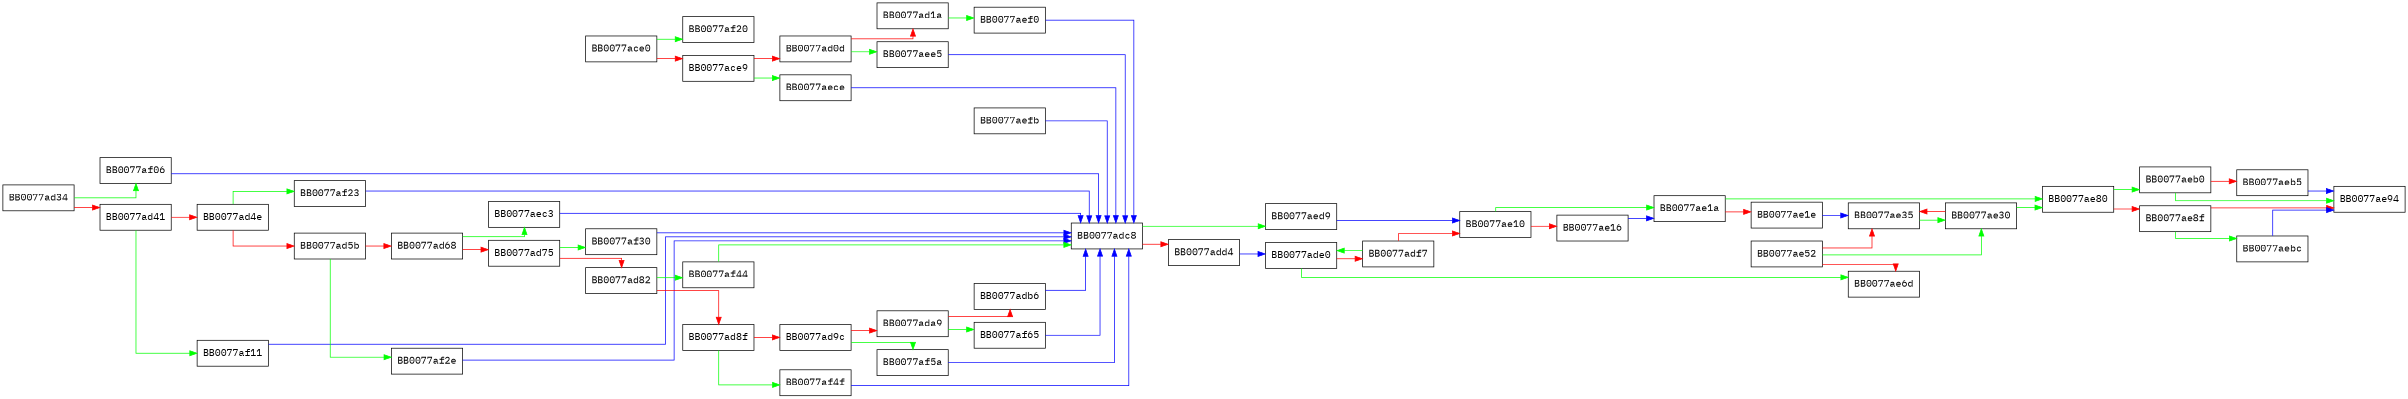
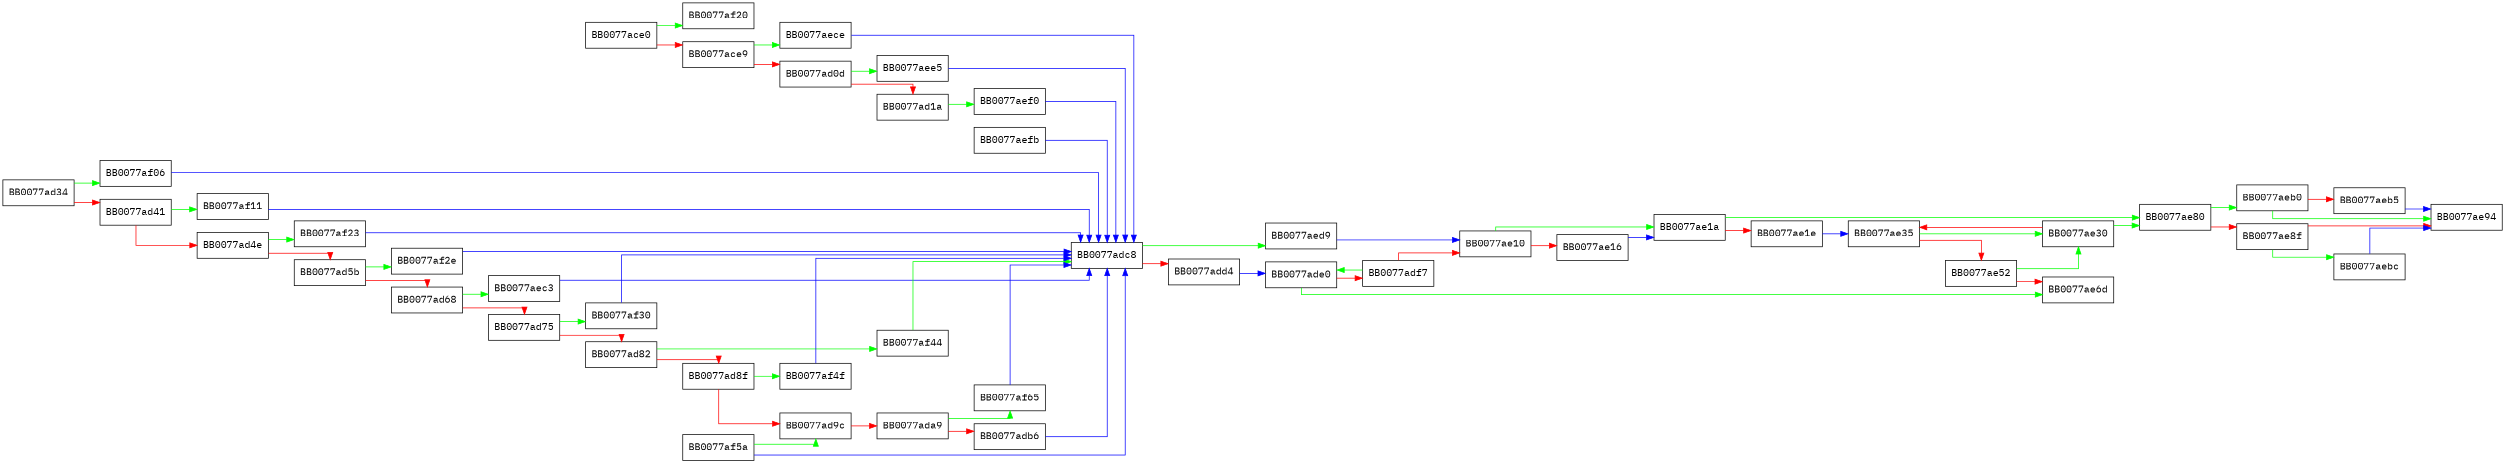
(1853, 248) -> (1957, 240)
(882, 342) -> (785, 444)
